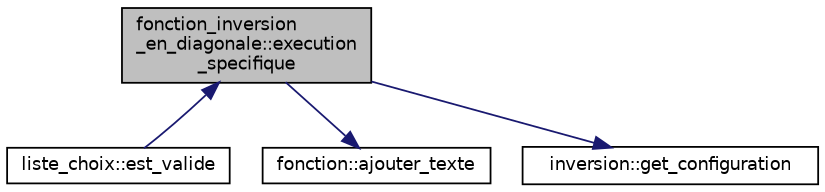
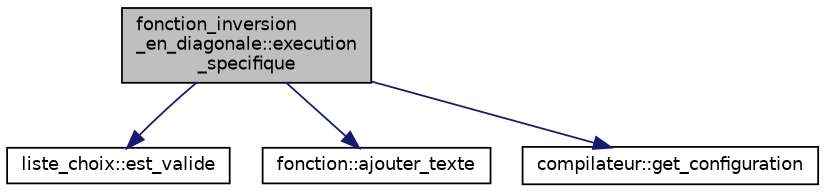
(176, 122) -> (168, 108)
(670, 166) -> (670, 166)
